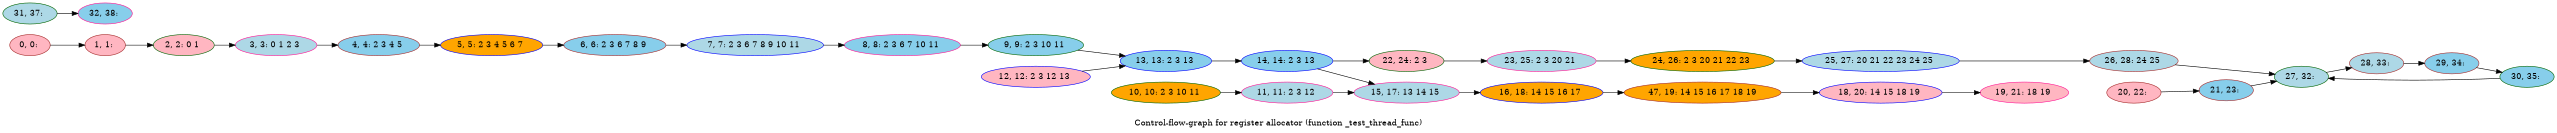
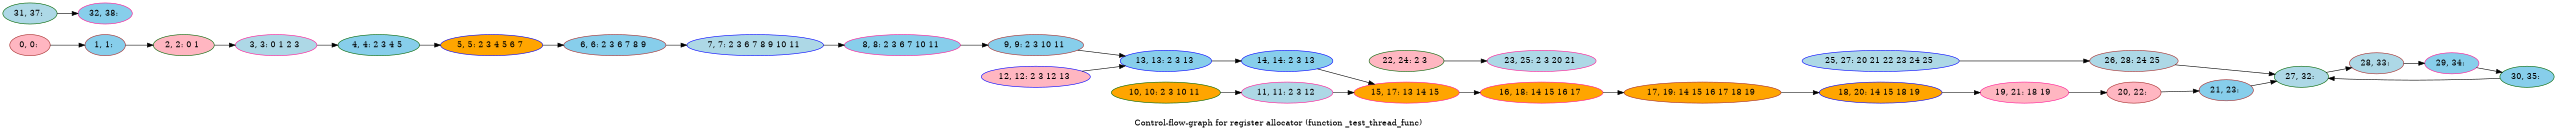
(105, 45) -> (105, 45)
(379, 45) -> (379, 45)
(1036, 45) -> (1036, 45)
(1348, 61) -> none
(1703, 61) -> none
(2452, 63) -> (2452, 63)
(1407, 93) -> (1407, 93)
(1542, 93) -> (1542, 93)
(1703, 93) -> (1703, 93)
(1881, 93) -> (1881, 93)
none -> (2085, 93)
